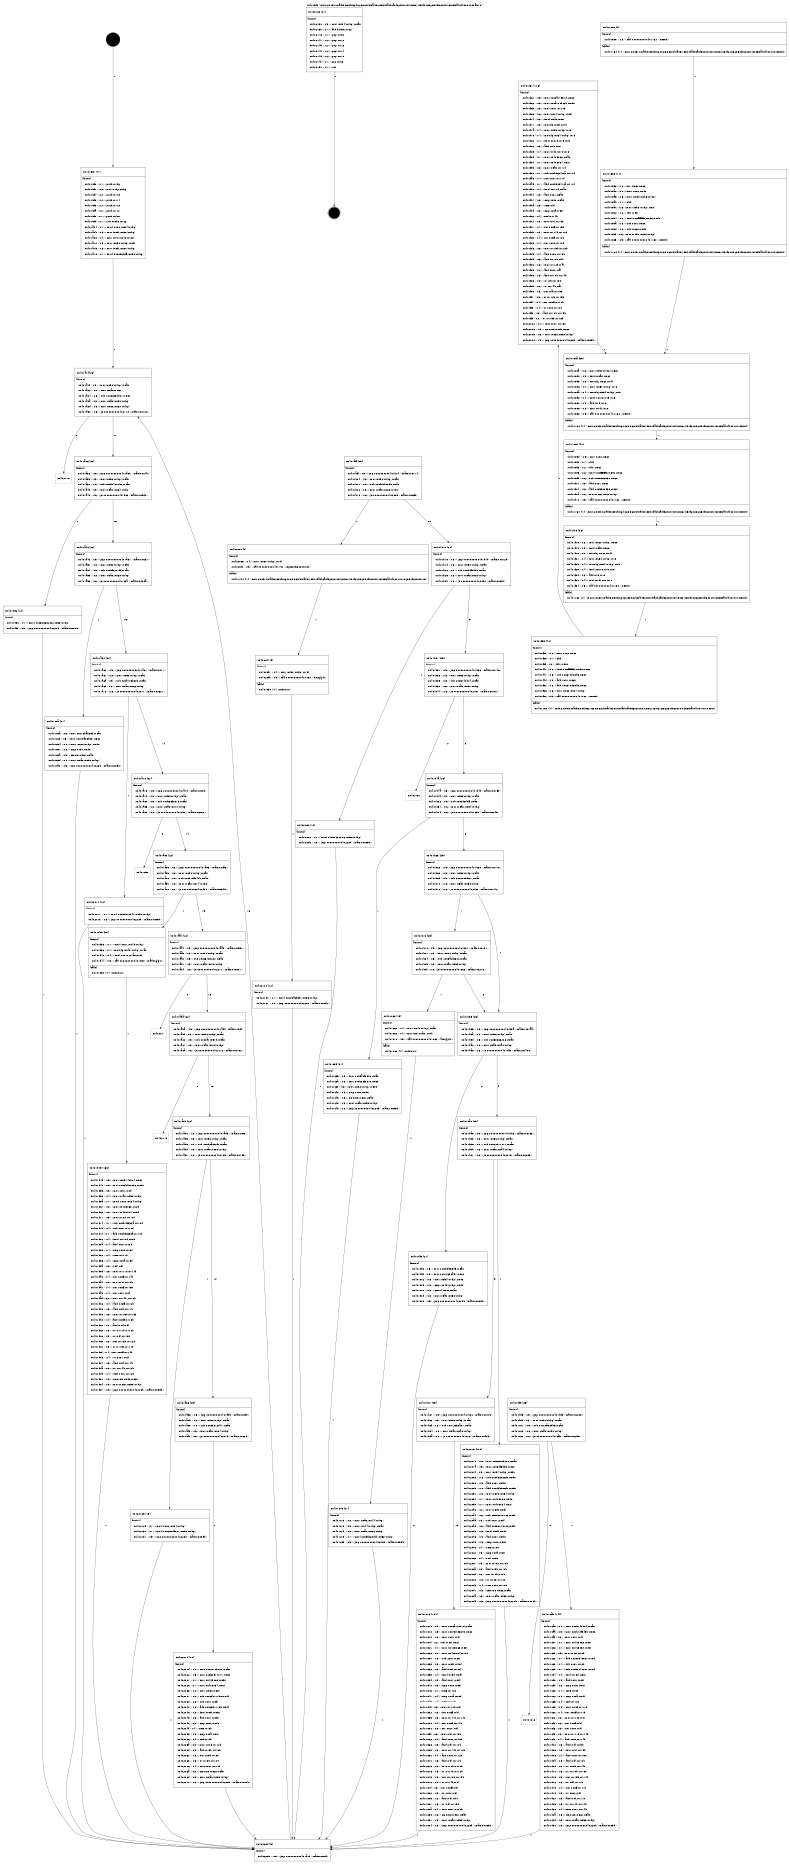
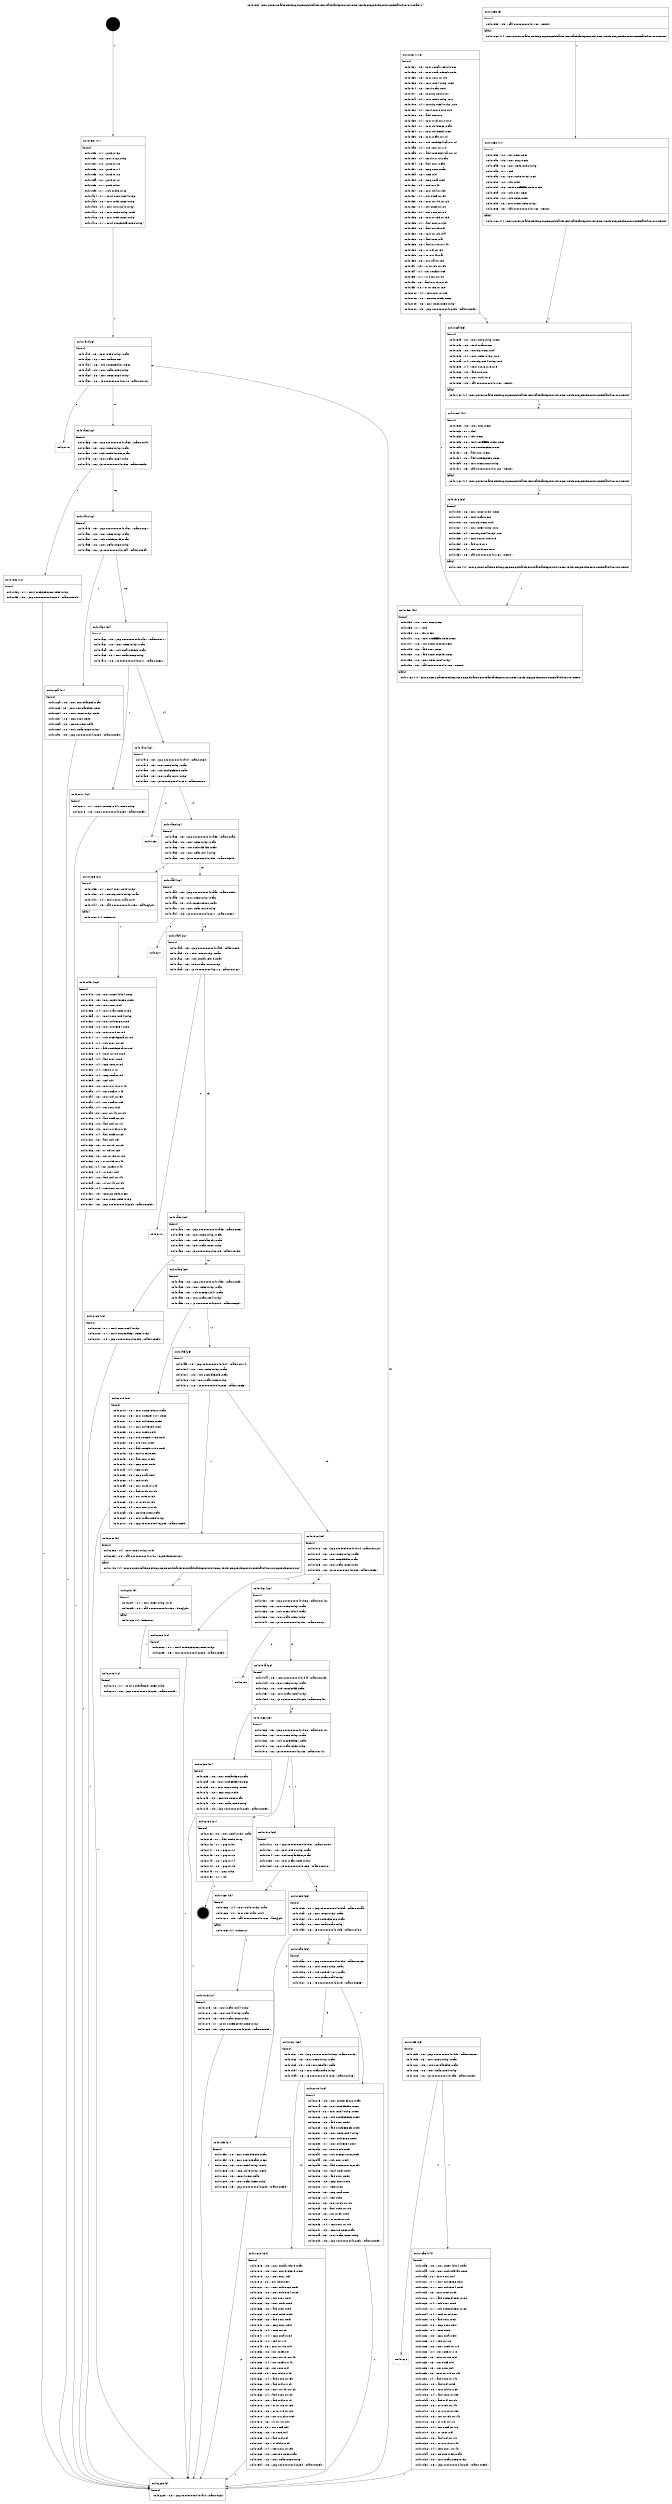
(497, 950) -> (282, 1795)
none -> (208, 1327)
(292, 1423) -> none
